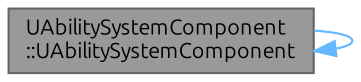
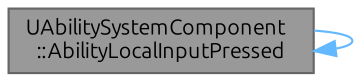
(161, 41) -> (161, 41)
